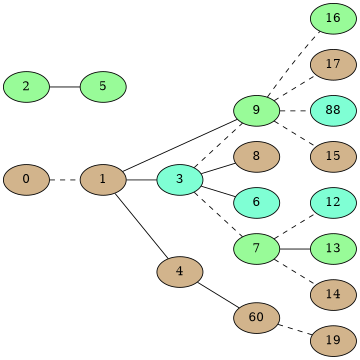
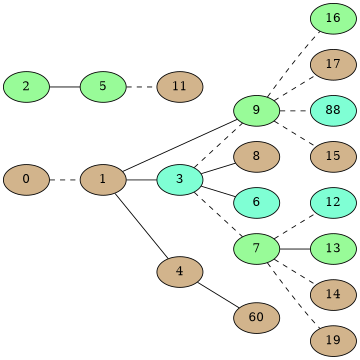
none -> (180, 87)
(295, 330) -> (293, 296)
